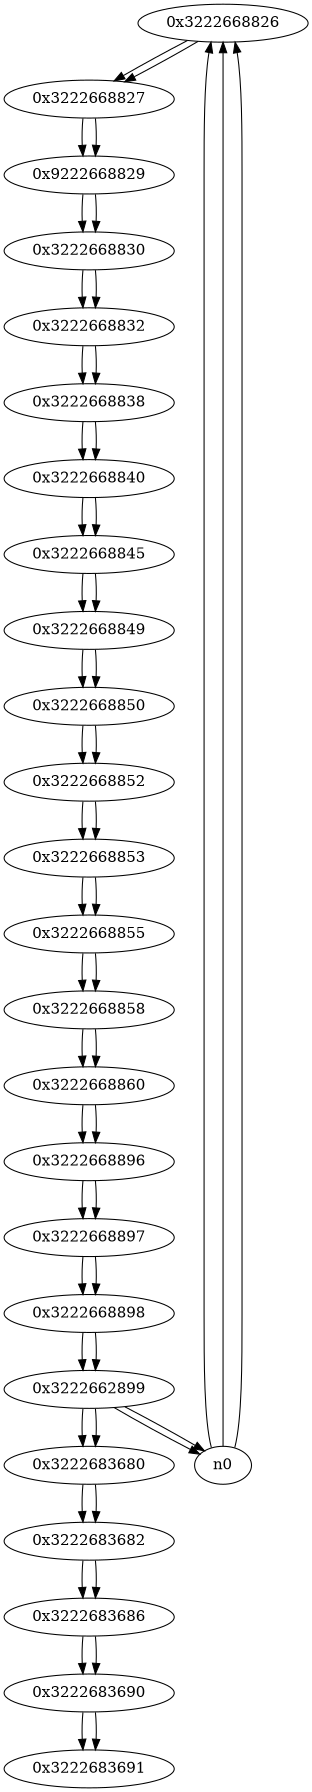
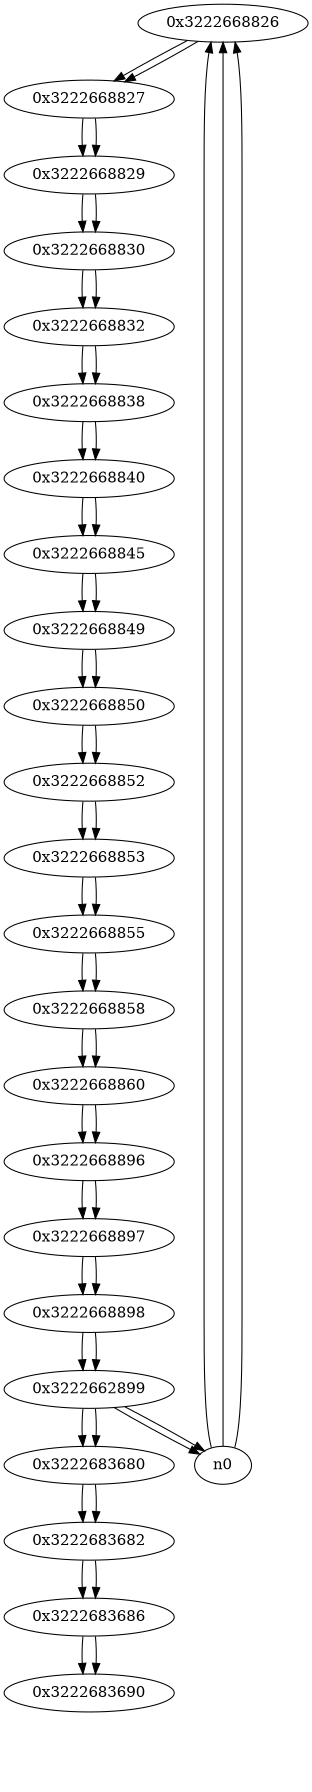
(89, 175) -> (89, 175)
(89, 1769) -> none
